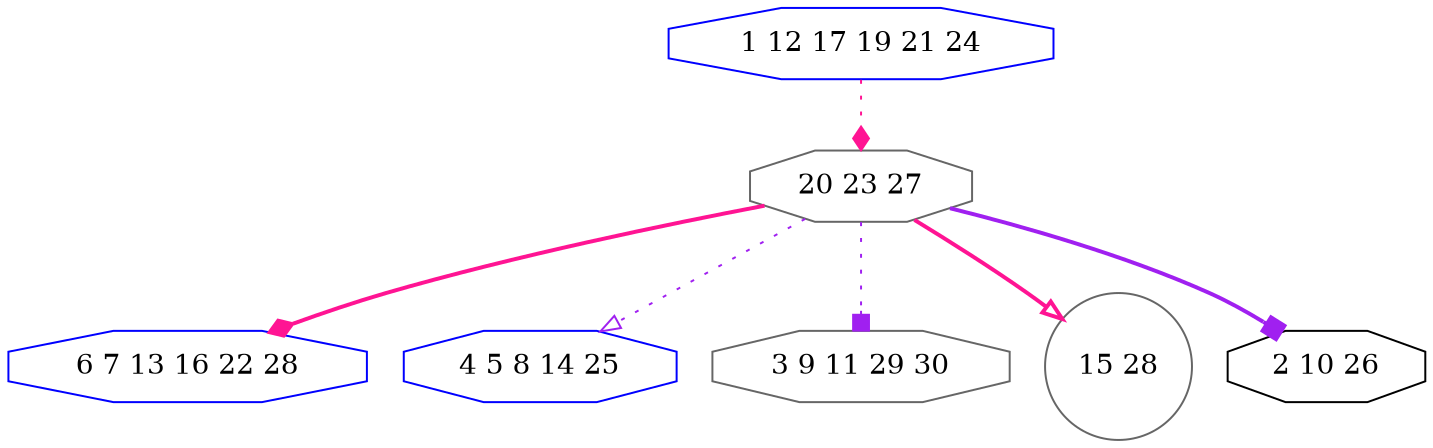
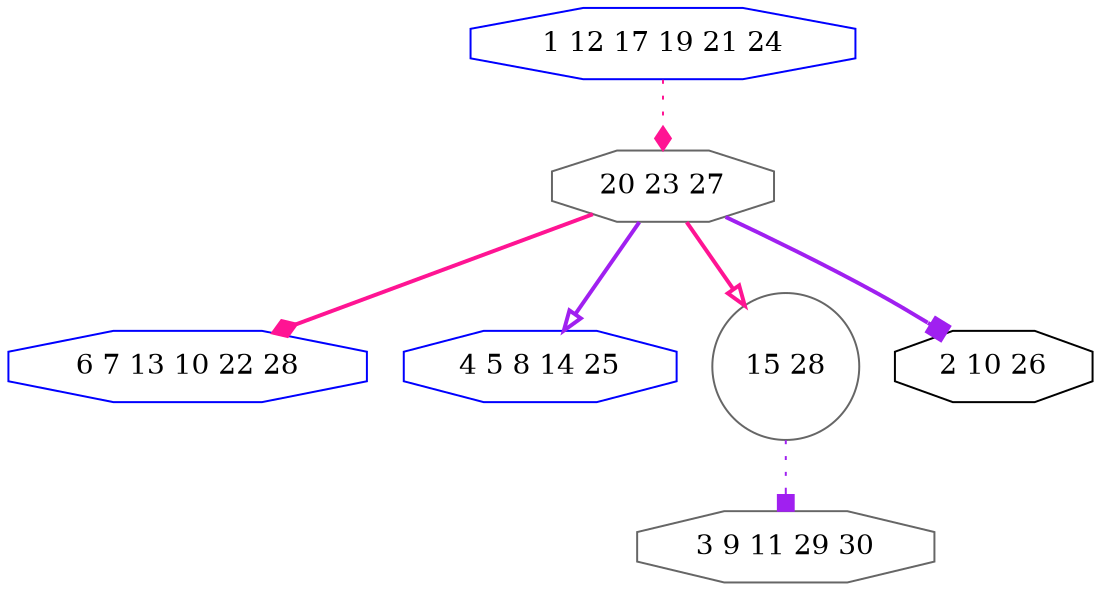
(861, 266) -> (786, 466)
(712, 270) -> (607, 268)
(188, 366) -> (188, 366)
